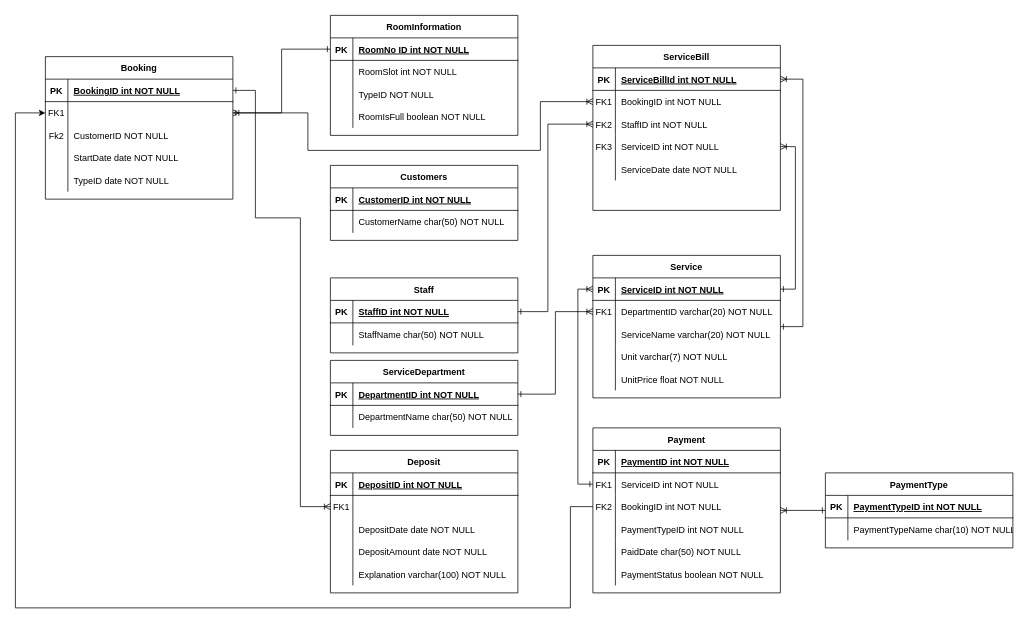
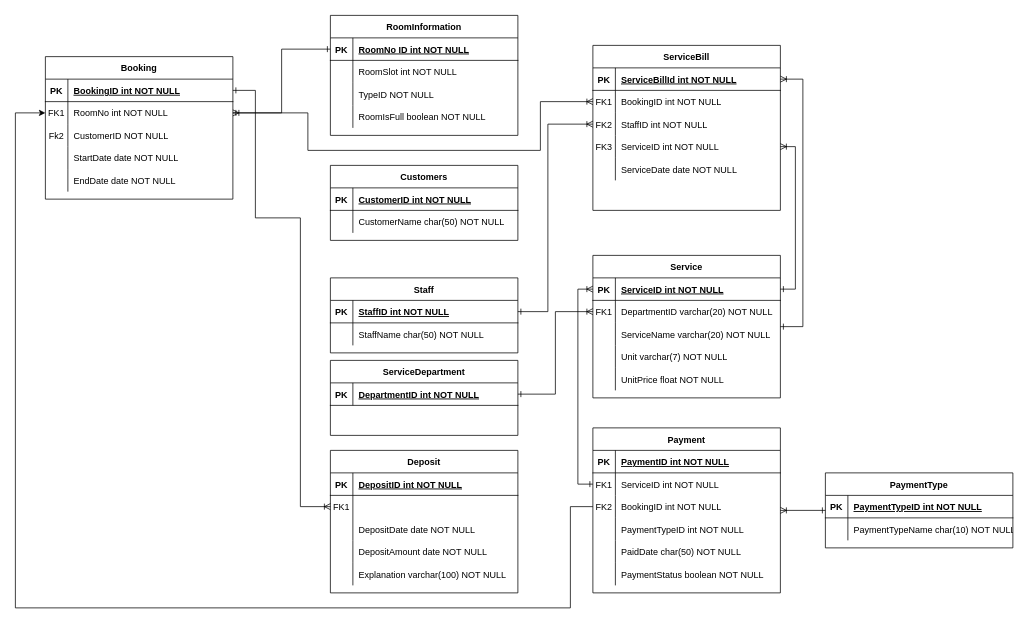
none -> (150, 113)
(120, 181) -> (123, 181)
(435, 417) -> none
